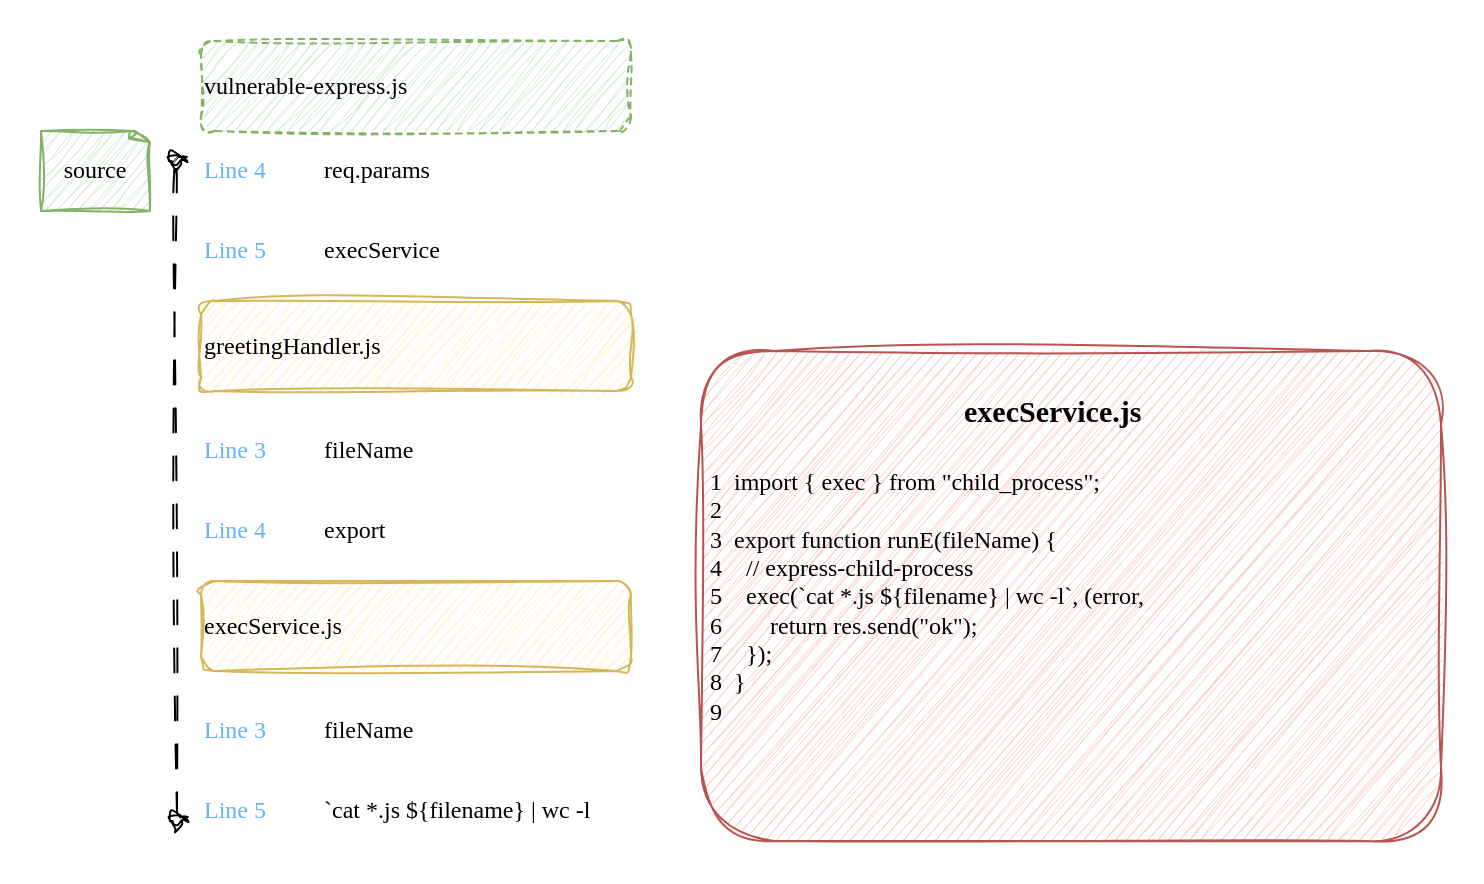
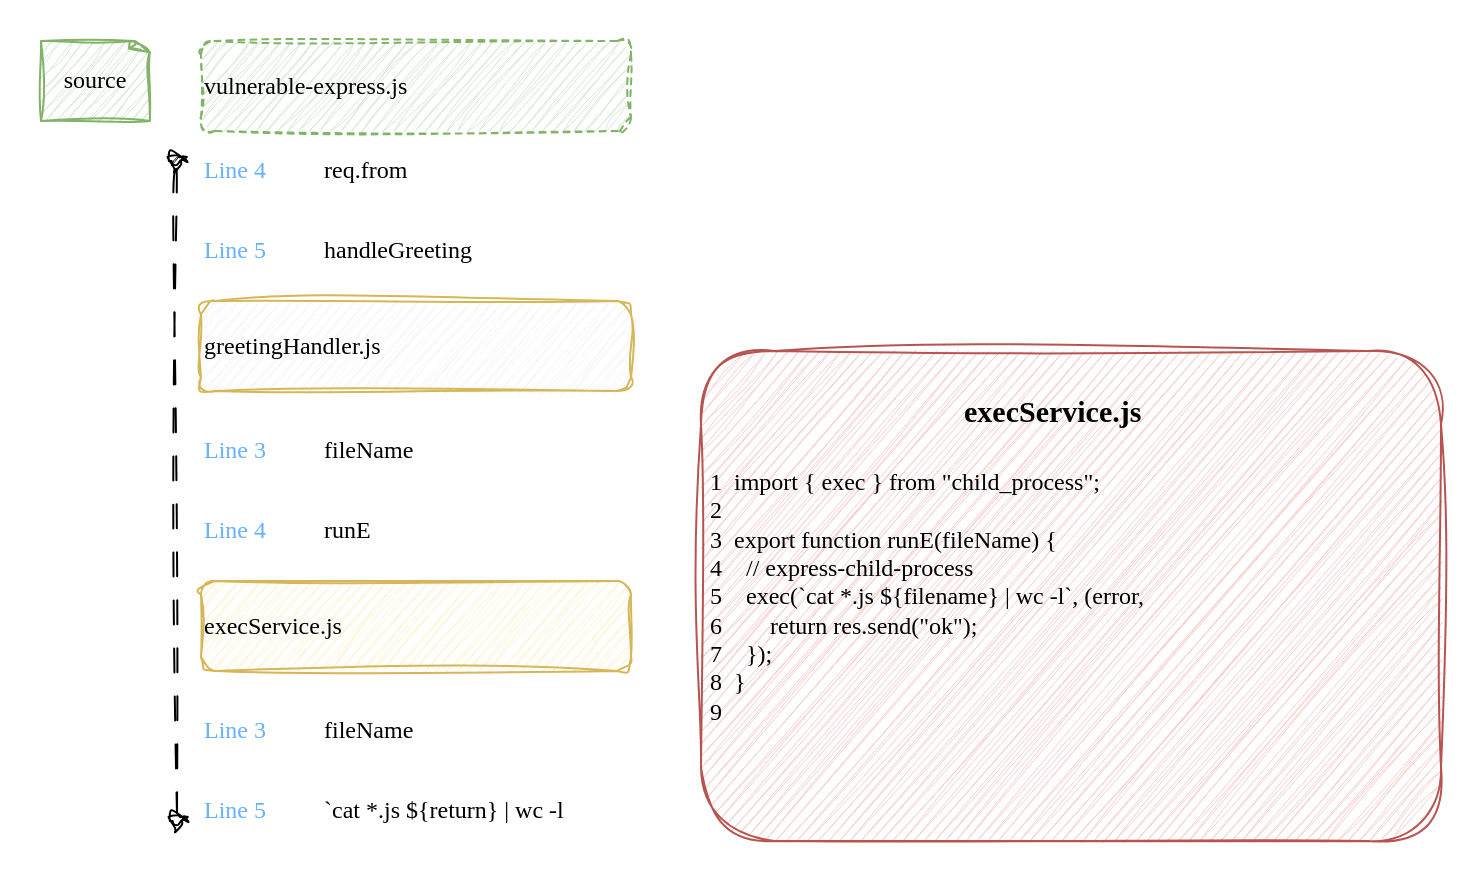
(96, 171) -> (96, 81)
(389, 171) -> (376, 171)
(393, 251) -> (393, 251)
(416, 346) -> (416, 346)
(365, 531) -> (352, 531)
(489, 811) -> (481, 811)
